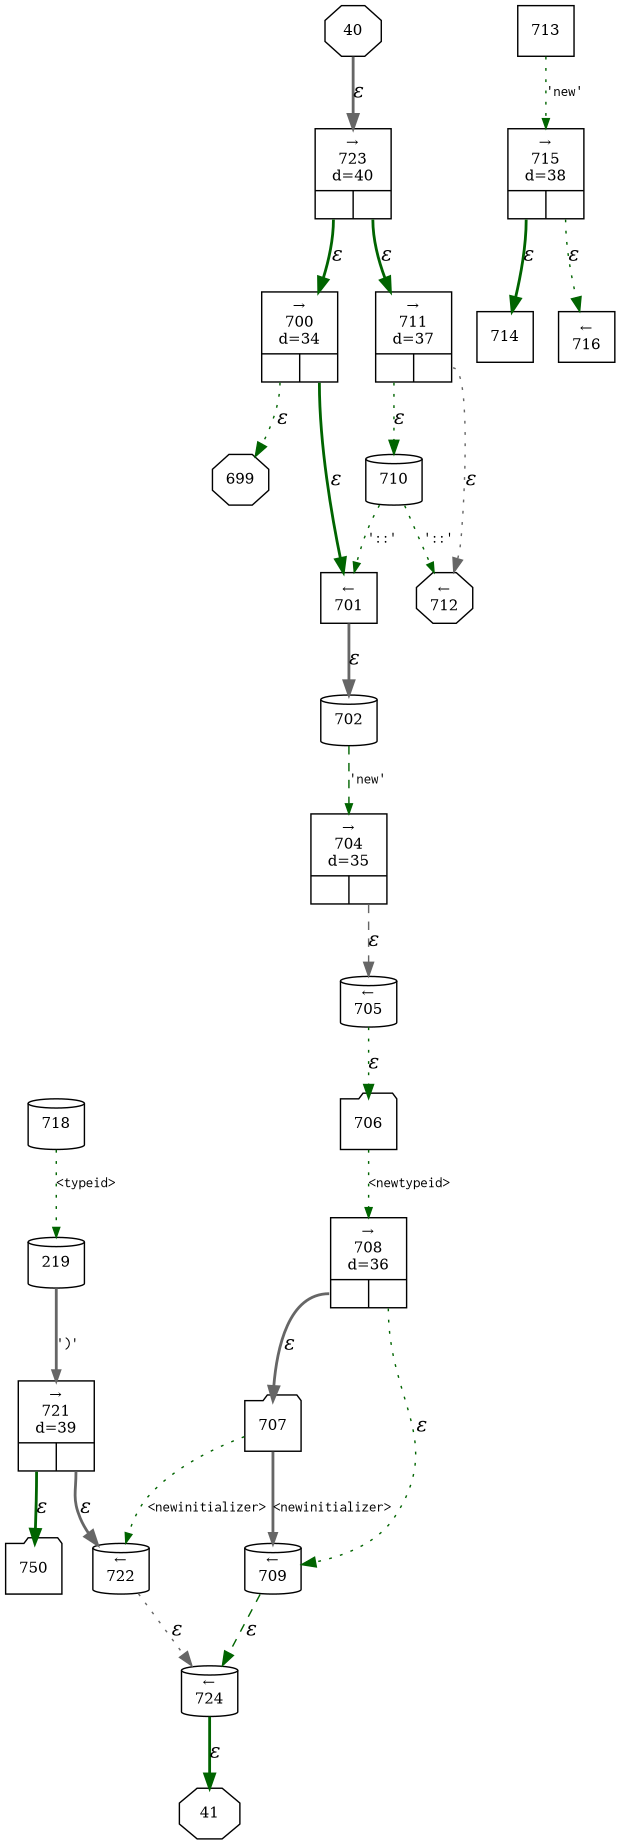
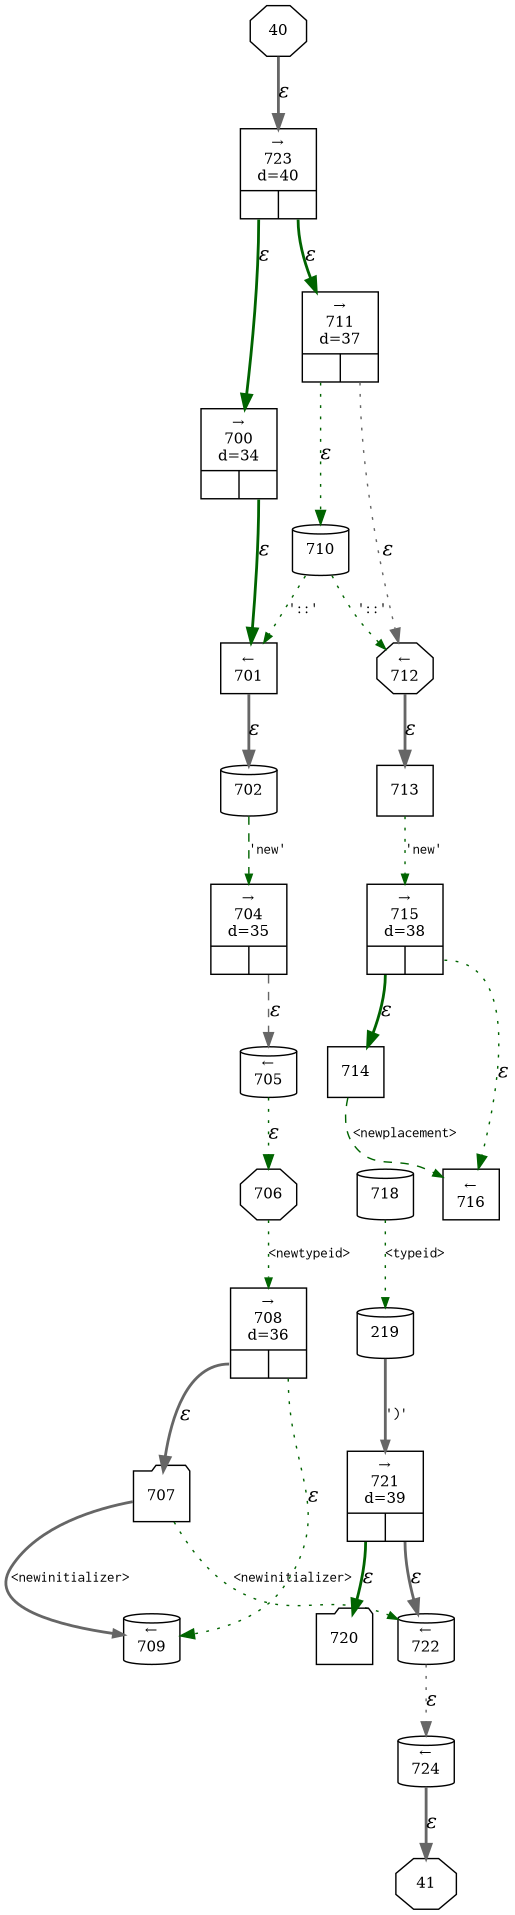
(241, 480) -> none
none -> (405, 722)
(369, 1124) -> (269, 1194)
none -> (368, 1157)
(34, 1569) -> (345, 1639)
(245, 1624) -> none
(210, 1745) -> (426, 1816)
